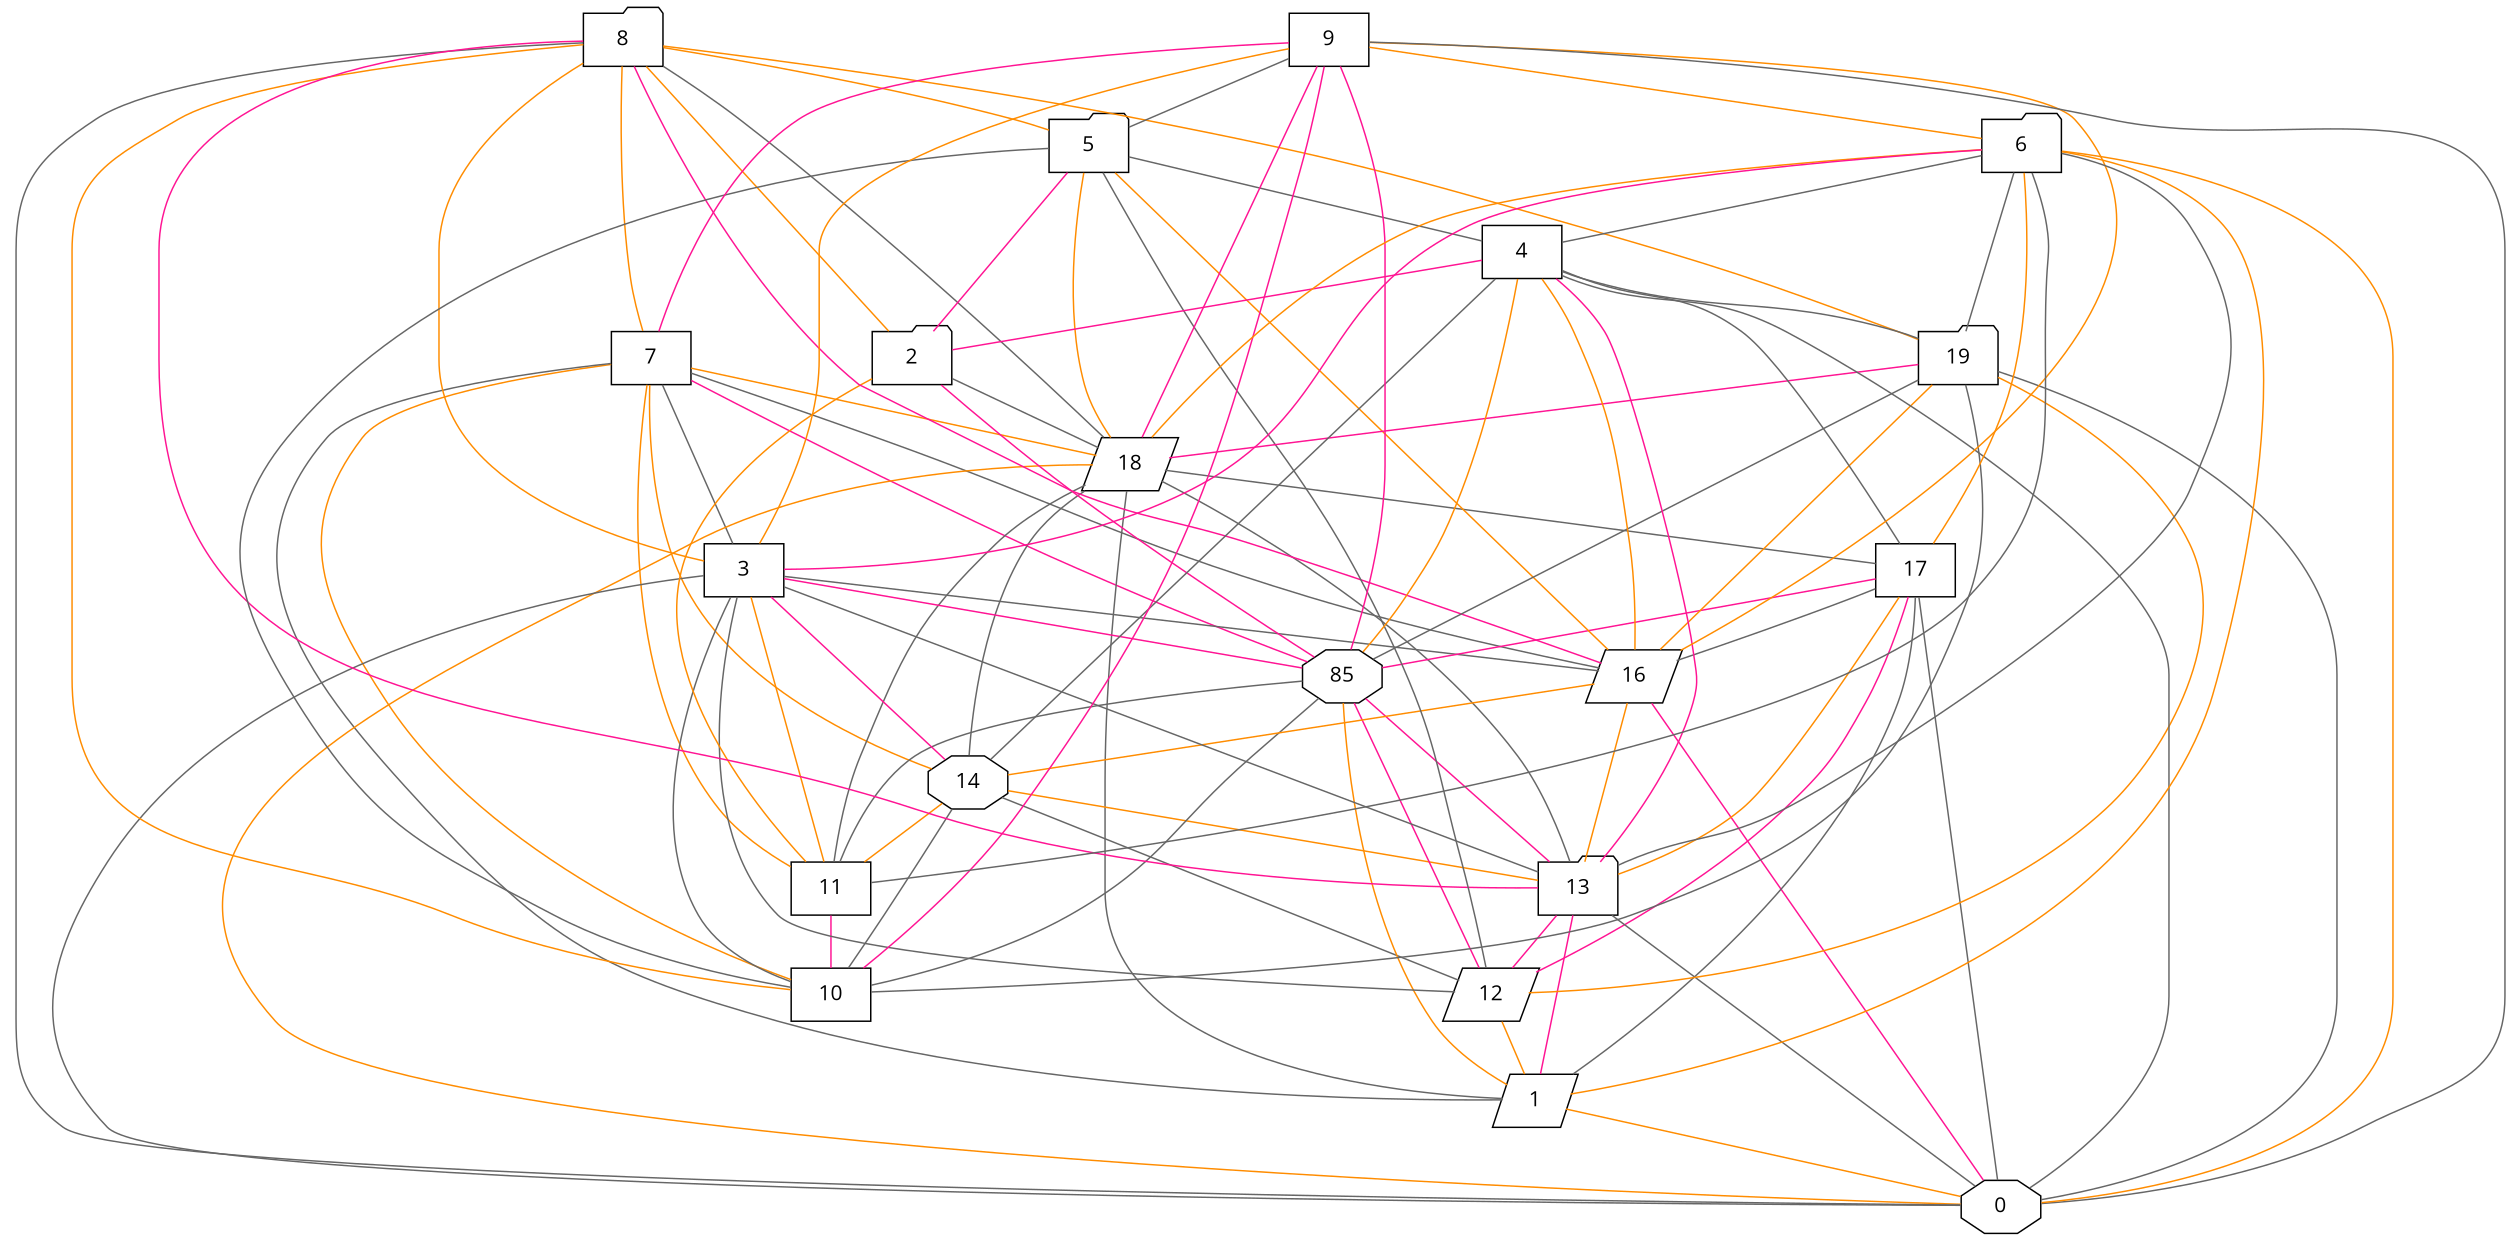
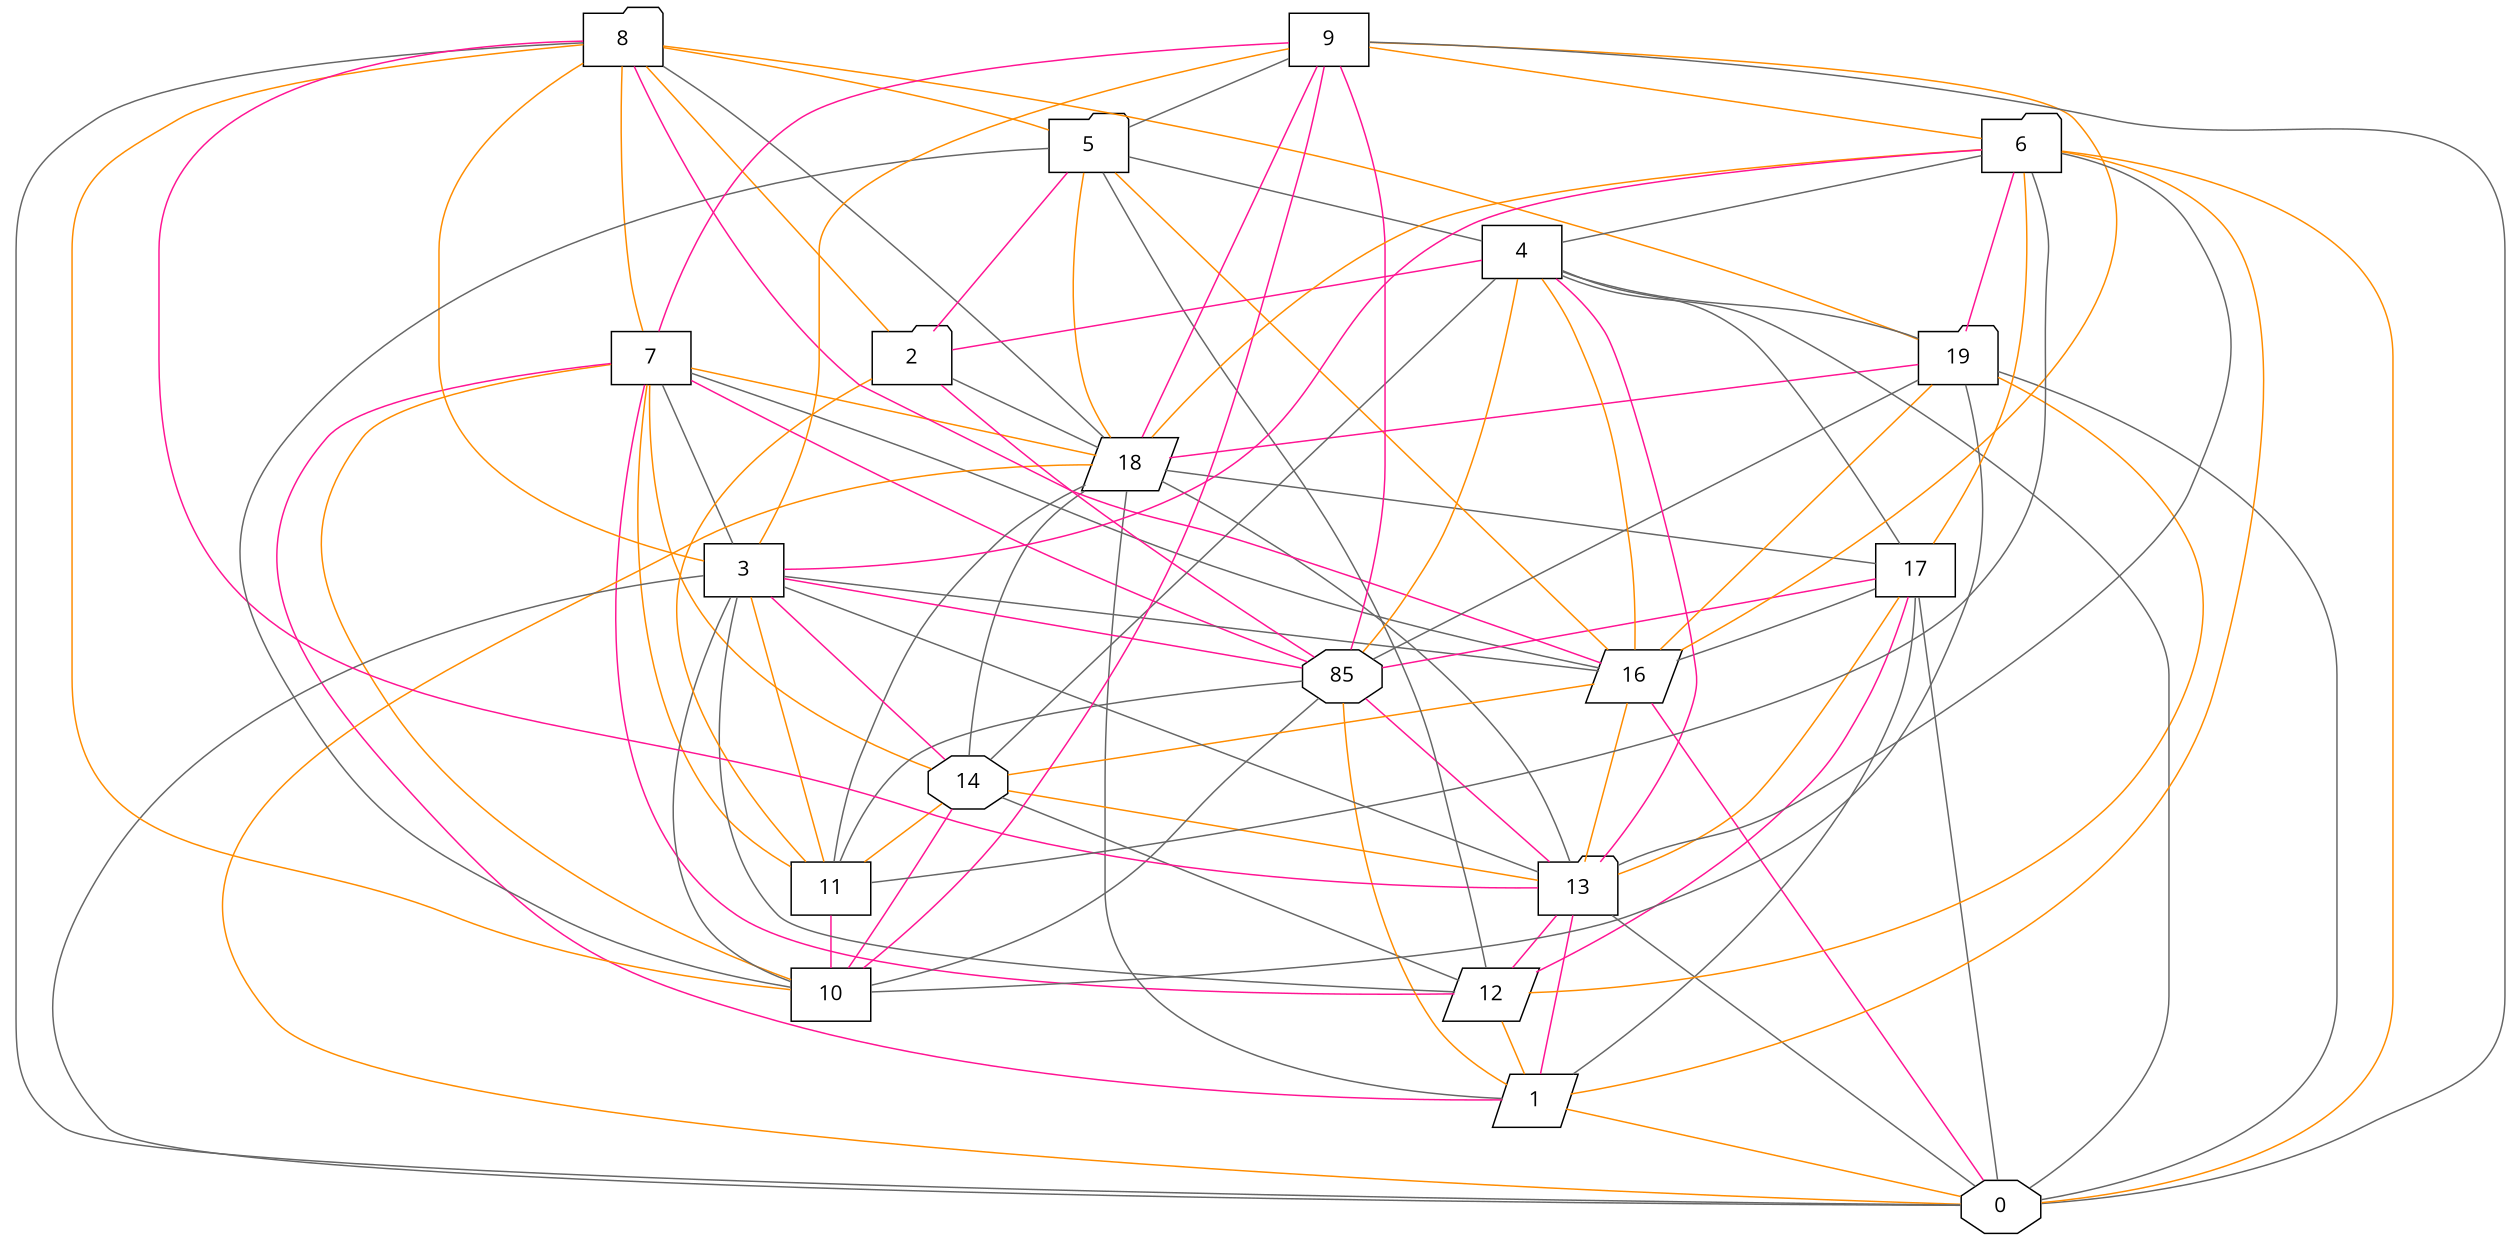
(1990, 252) -> (1990, 252)
(1420, 842) -> (810, 945)
(901, 889) -> (901, 889)
(545, 922) -> (545, 922)
